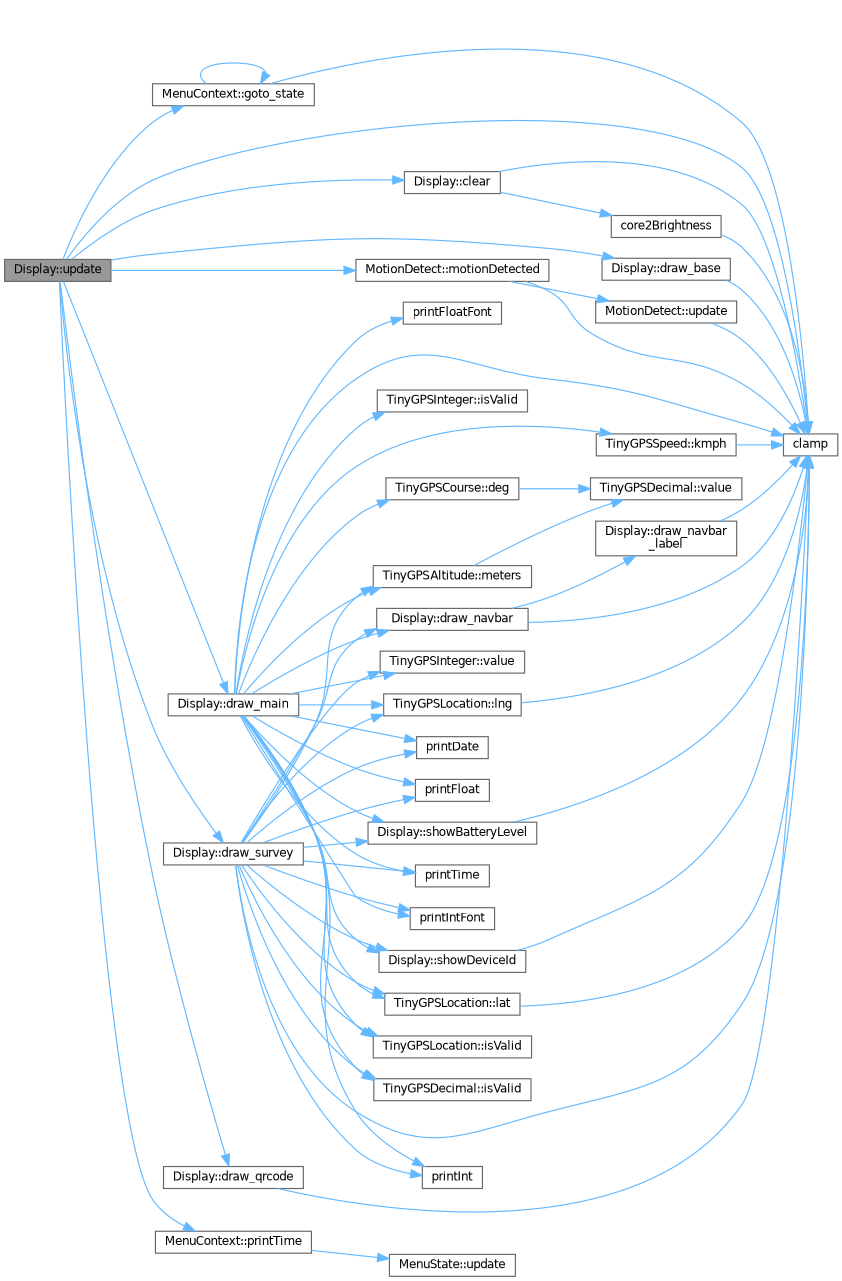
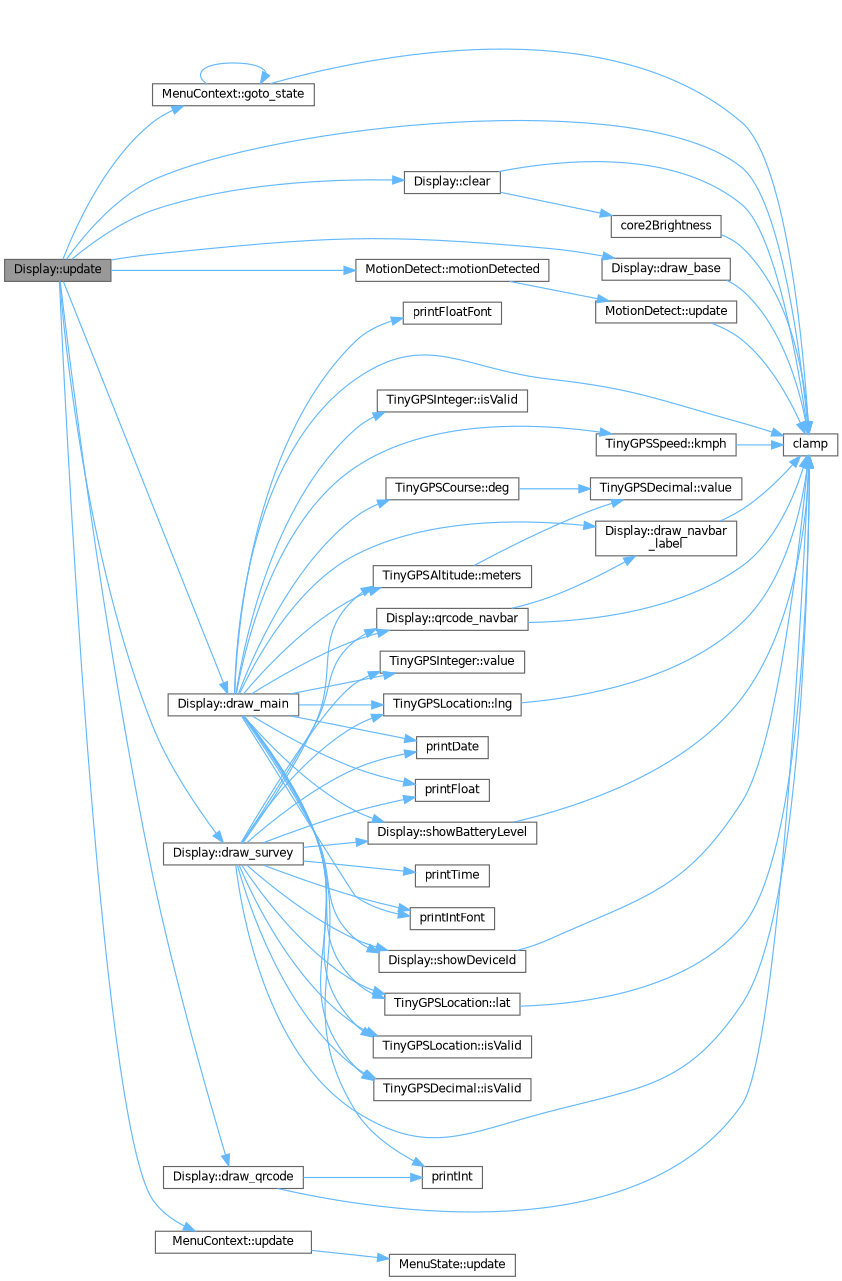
(656, 357) -> none
(452, 619) -> (452, 619)
(327, 832) -> (378, 545)
(284, 1046) -> (357, 1178)
(233, 1242) -> (233, 1242)
